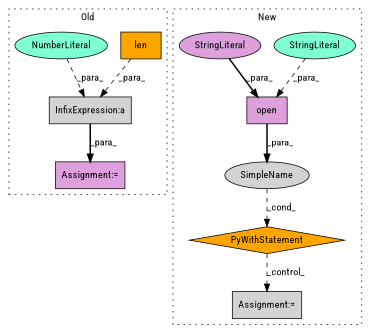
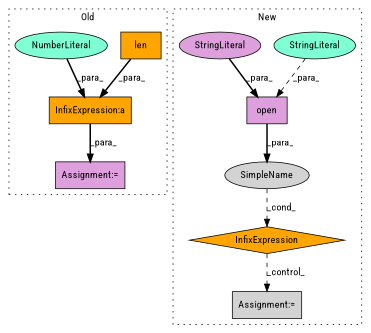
(74, 74) -> (74, 74)
(118, 75) -> (118, 75)
(90, 110) -> (90, 110)
(267, 240) -> (267, 240)
